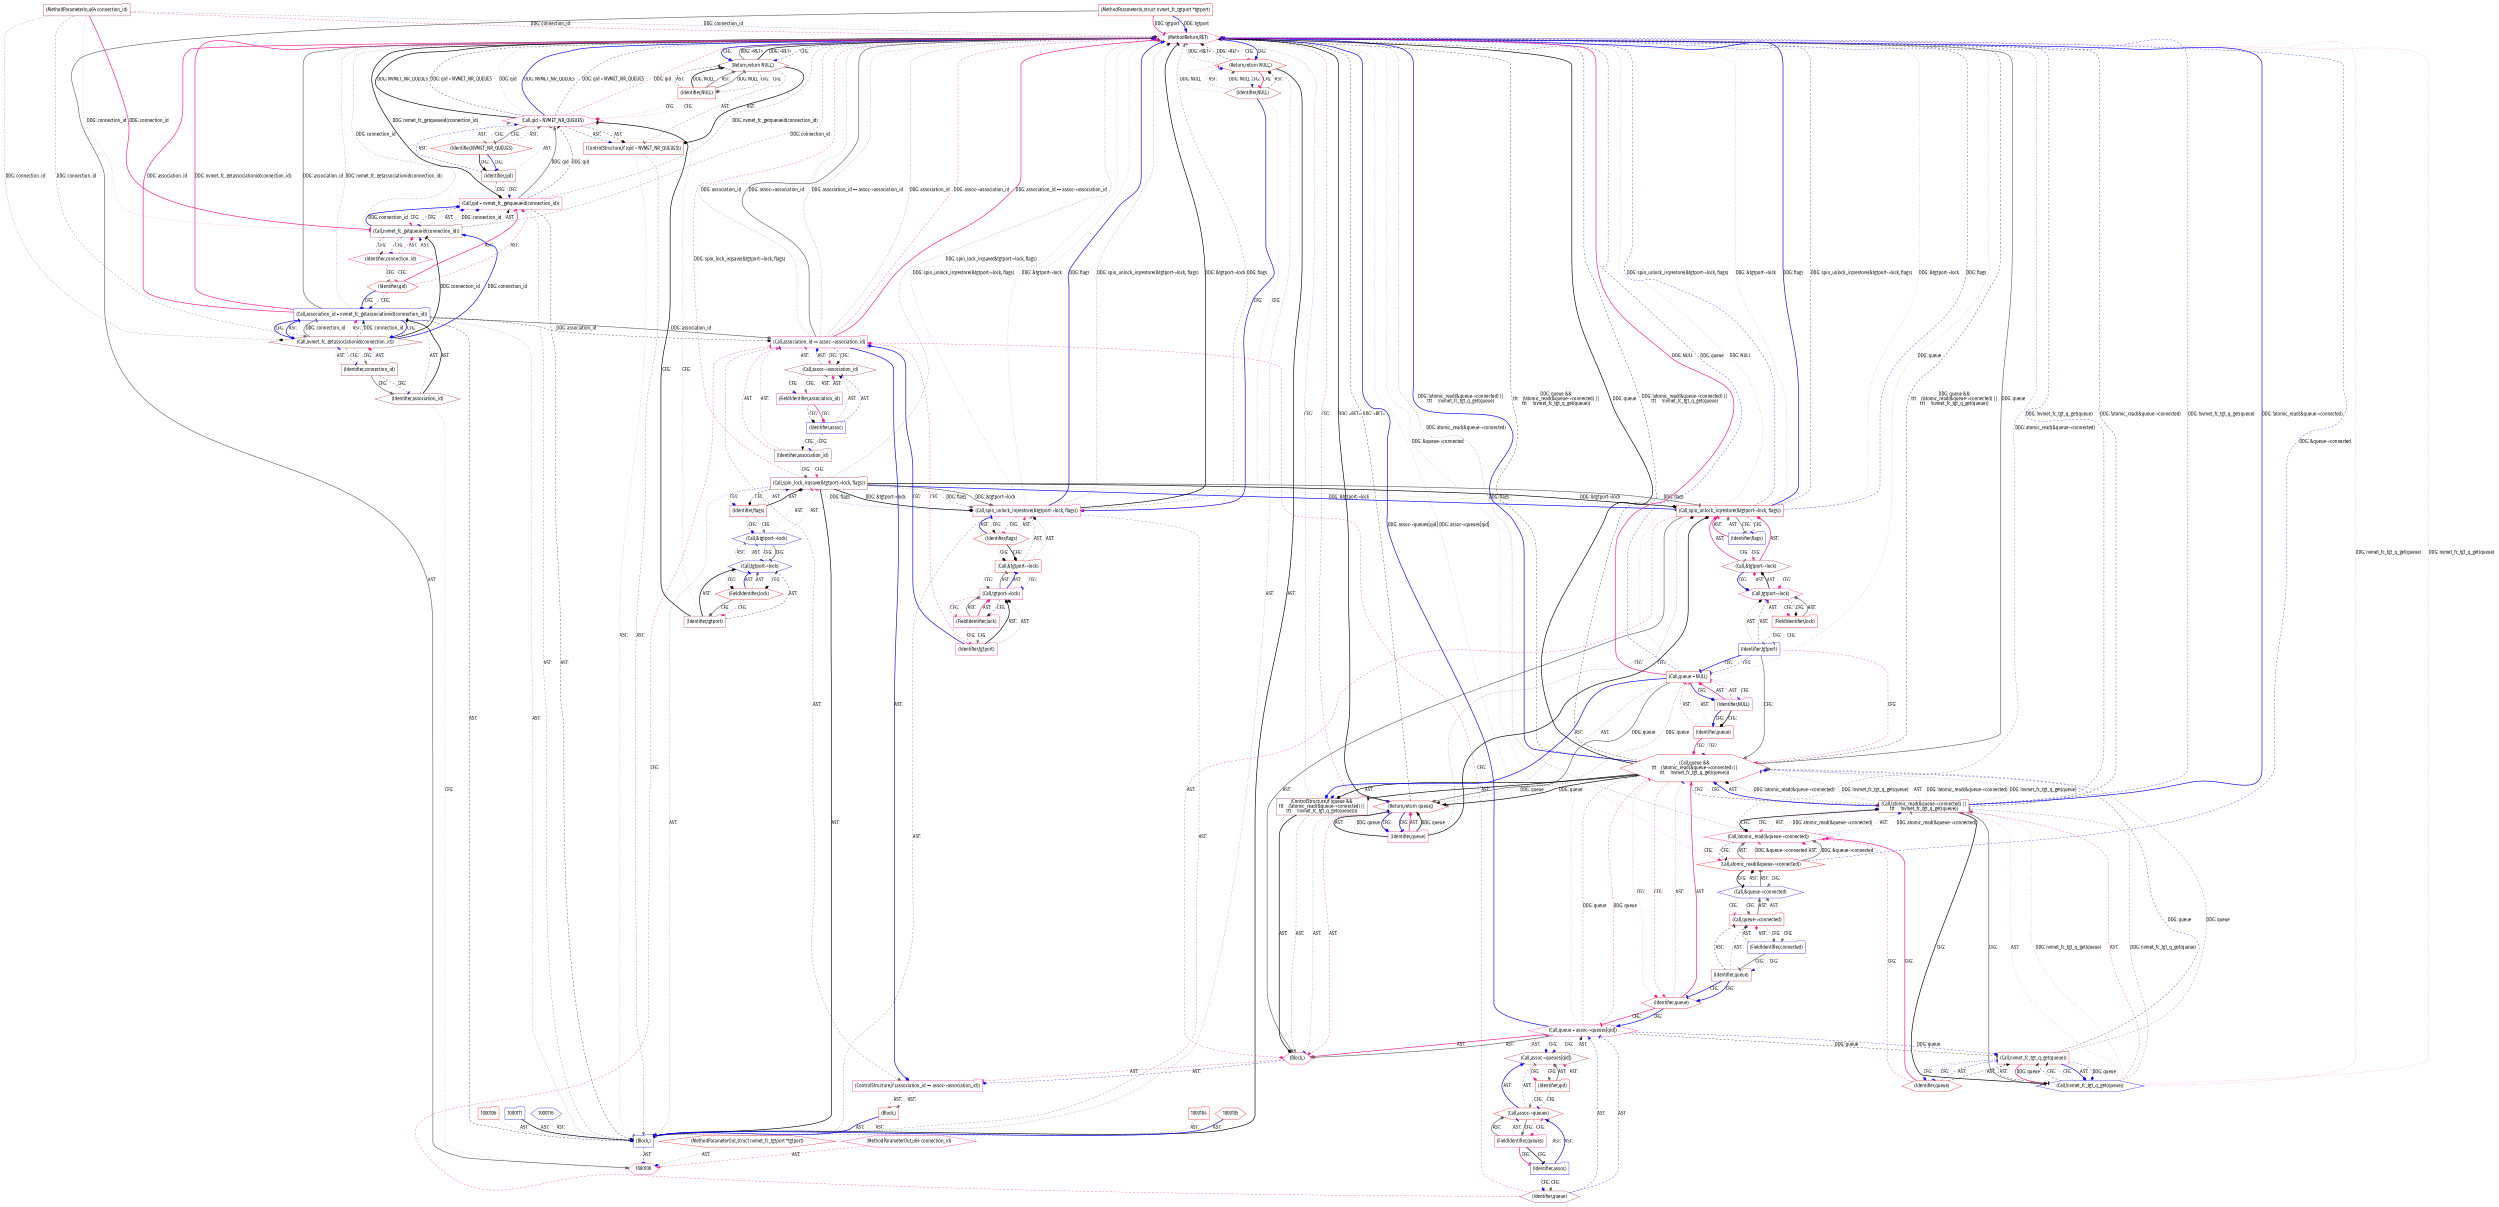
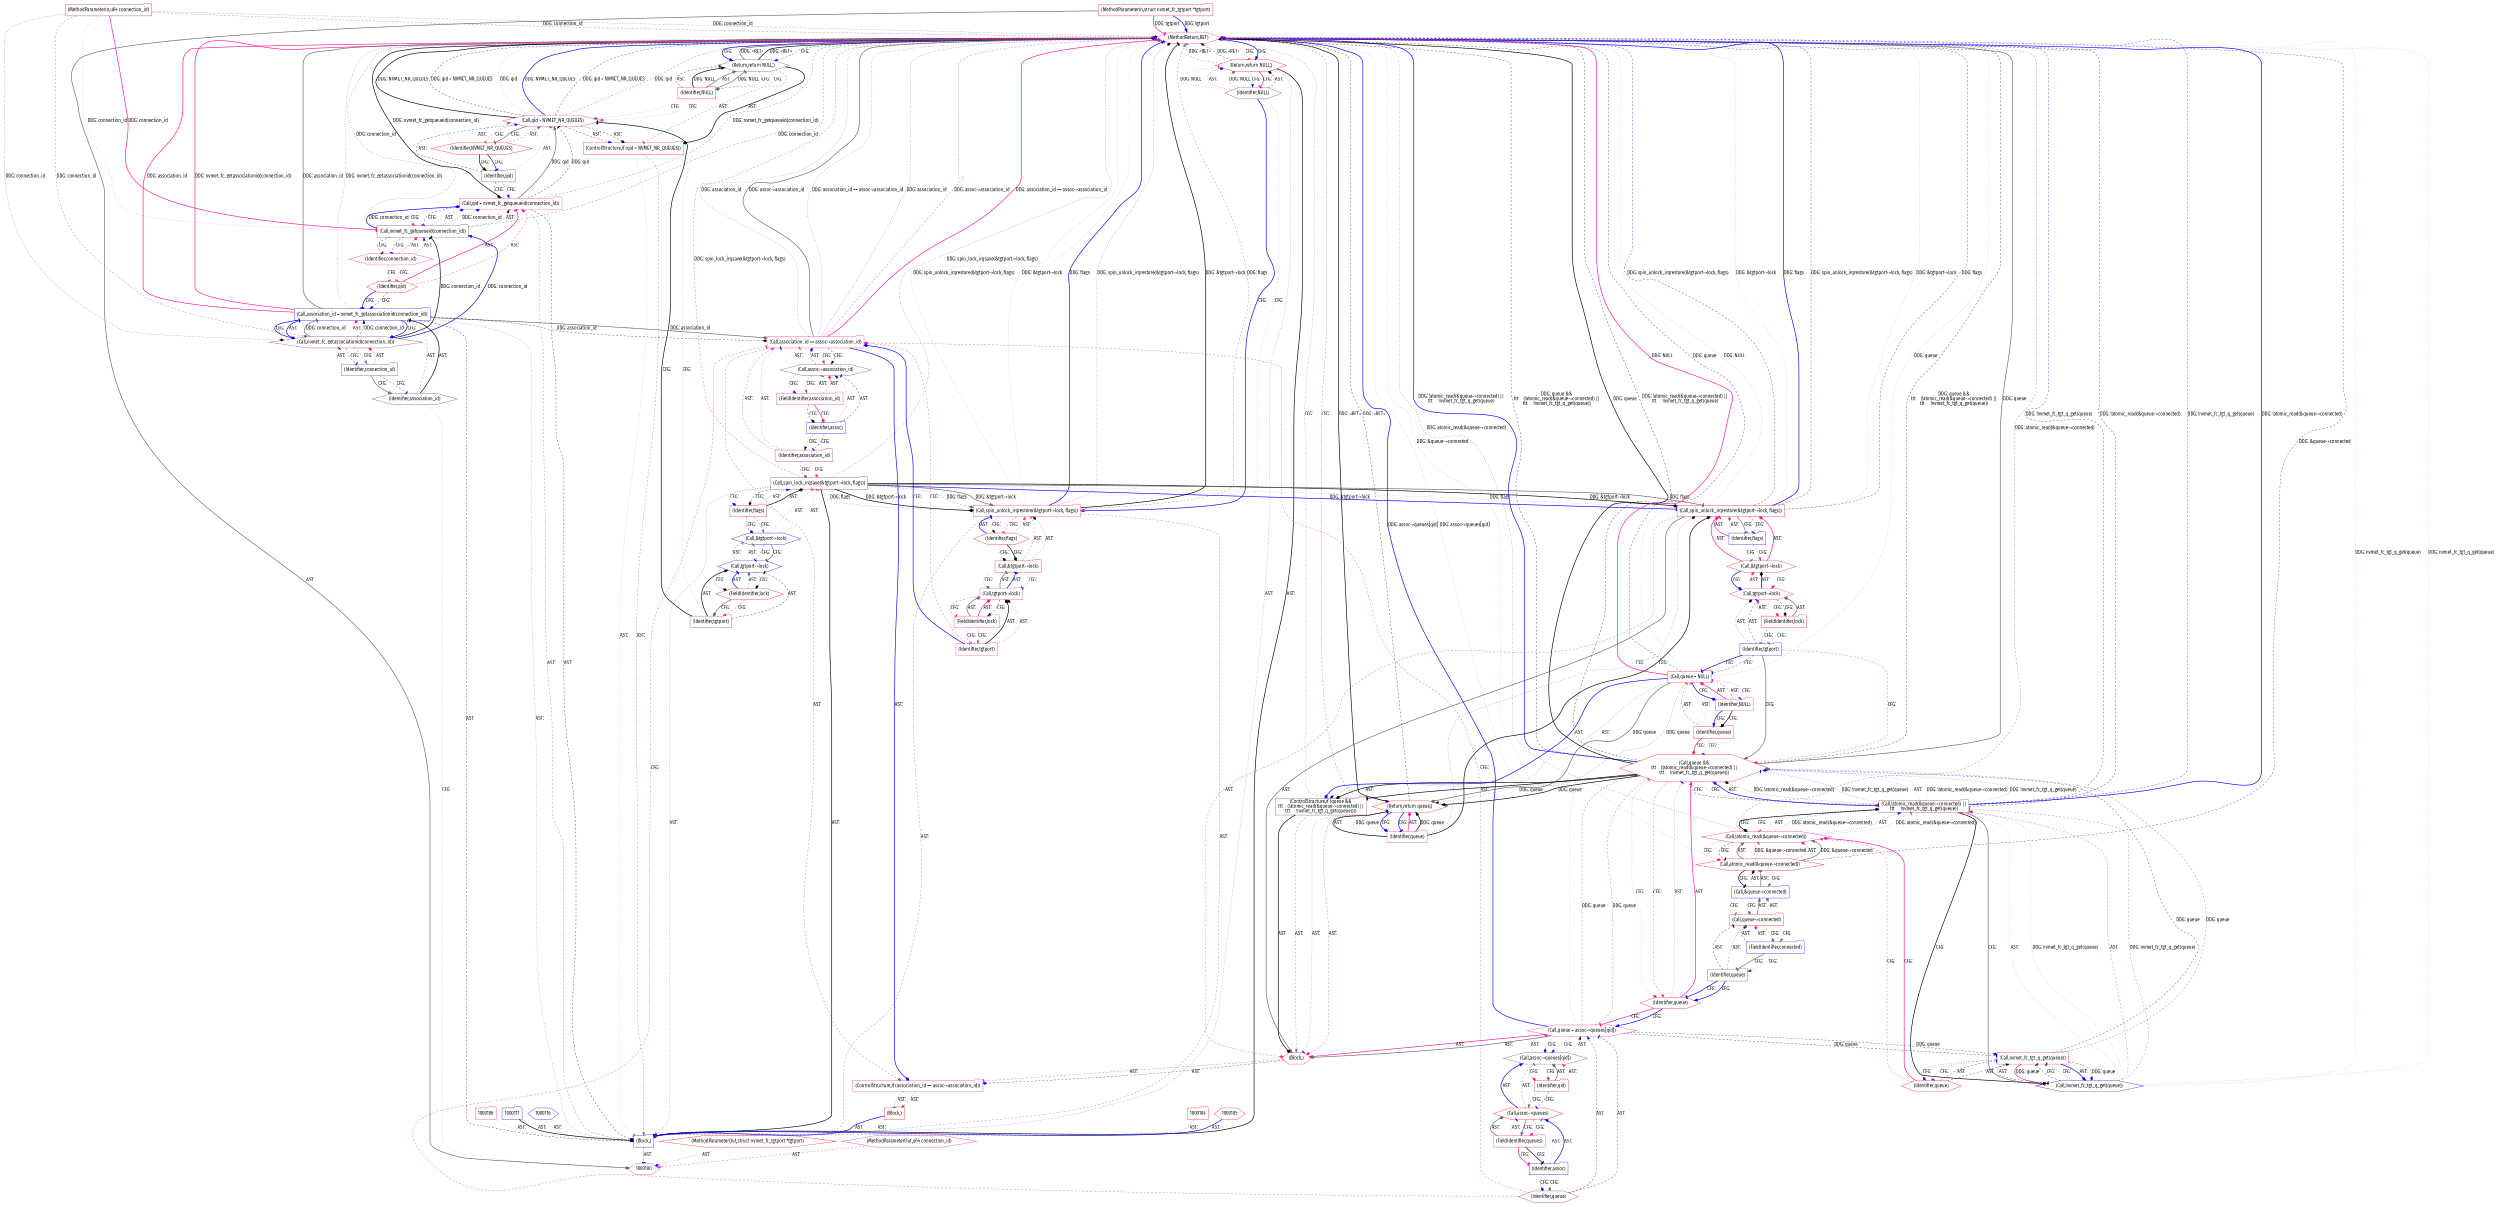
(1760, 892) -> (1760, 892)
(489, 1114) -> (486, 1114)
